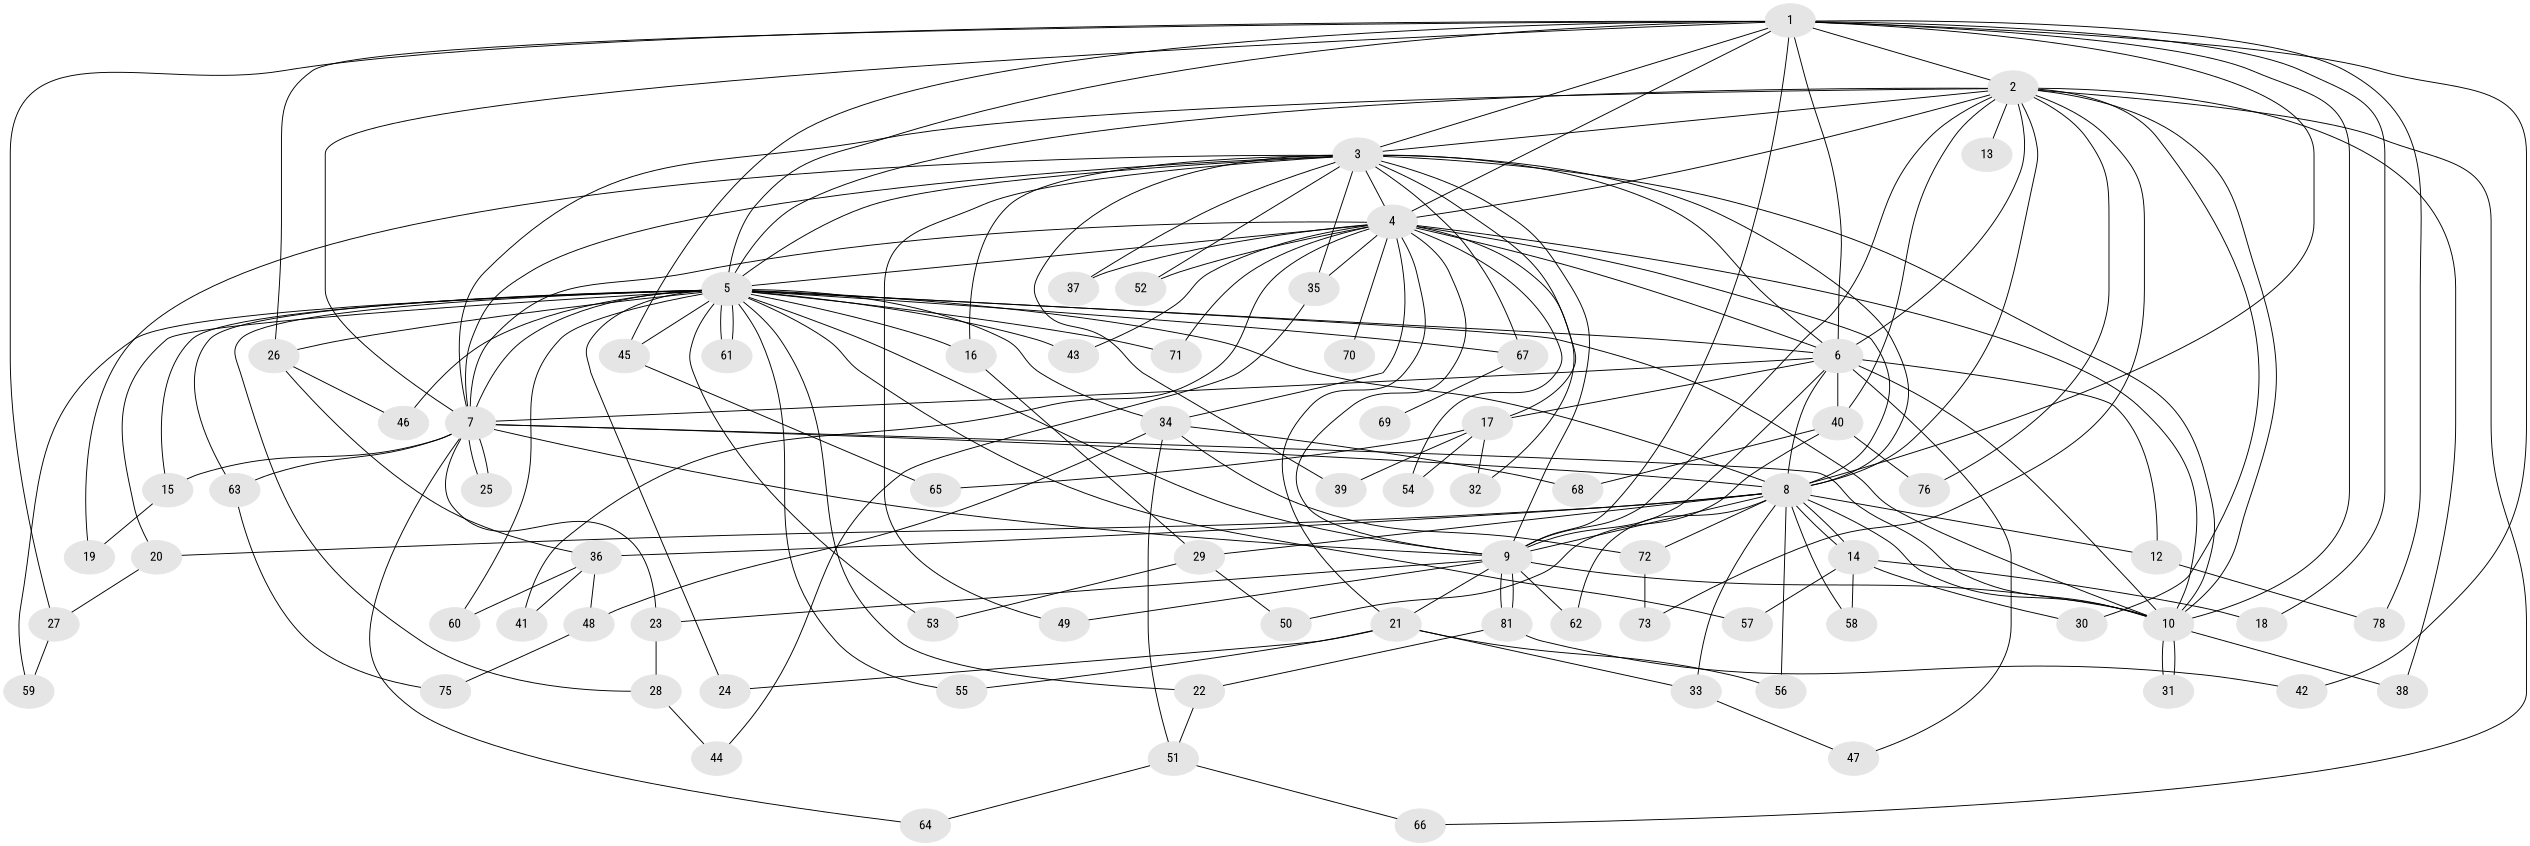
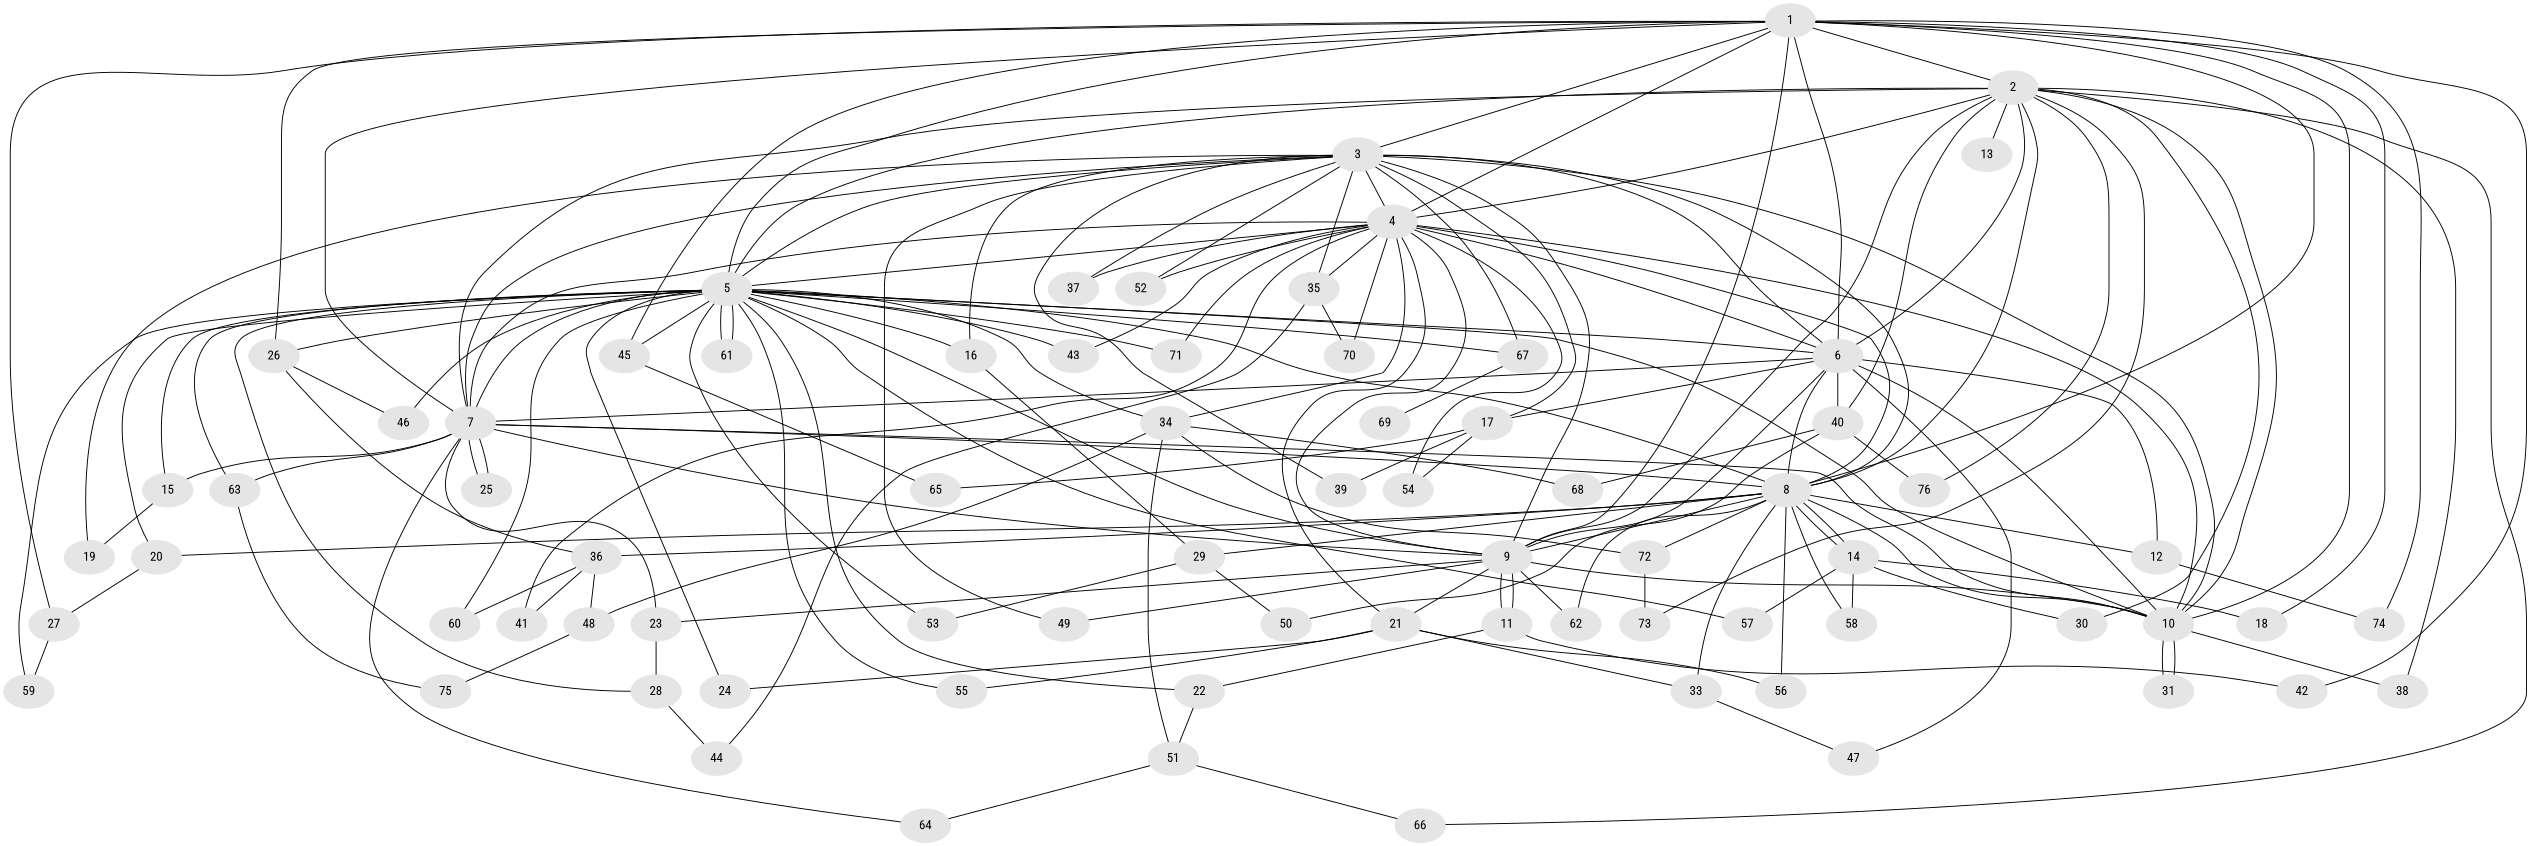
(1685, 121) -> none
none -> (1335, 329)
(1475, 490) -> none
(1507, 624) -> (1507, 624)
(2379, 624) -> (2379, 624)
